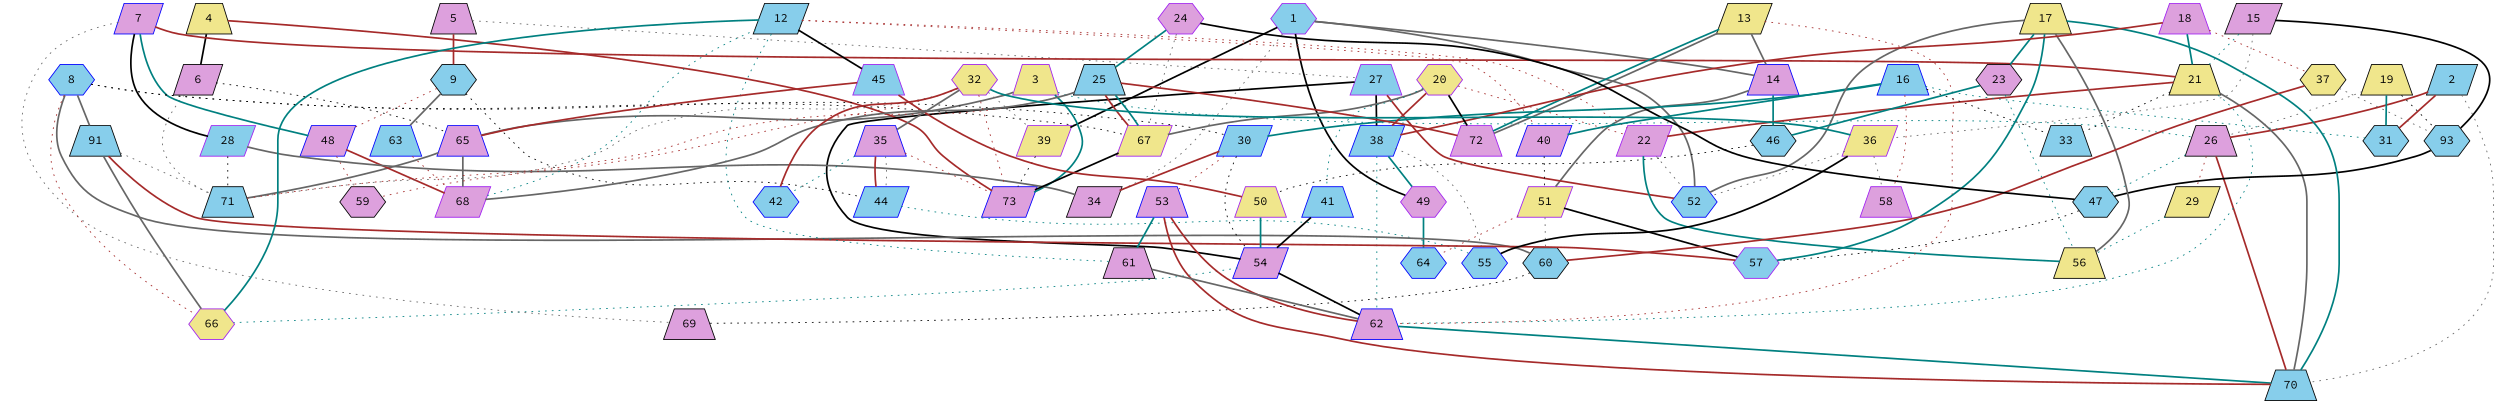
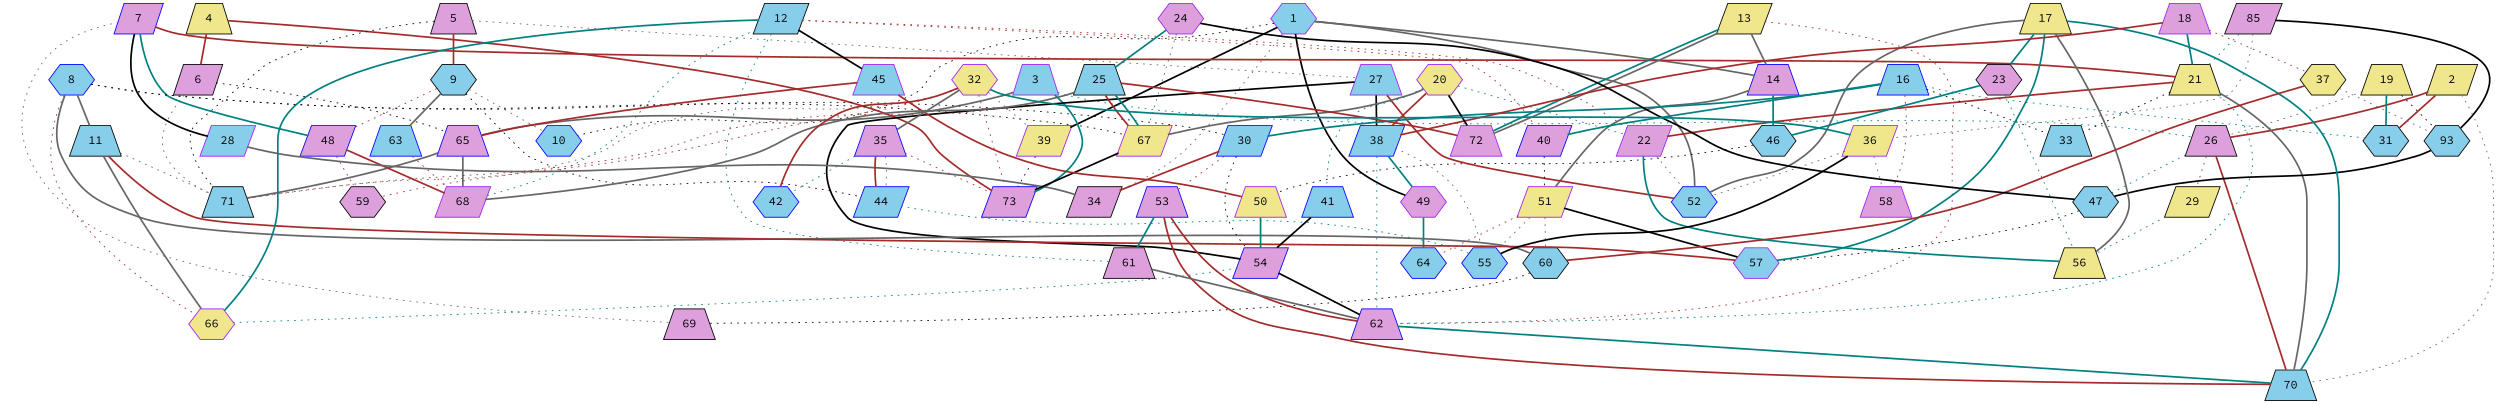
(2253, 19) -> (2253, 19)
(204, 49) -> (204, 49)
(1036, 80) -> (1036, 80)
(2452, 80) -> (2452, 80)
(1508, 101) -> (1508, 101)
(95, 141) -> (95, 141)
none -> (559, 141)
(228, 172) -> (272, 62)
none -> (1514, 233)
